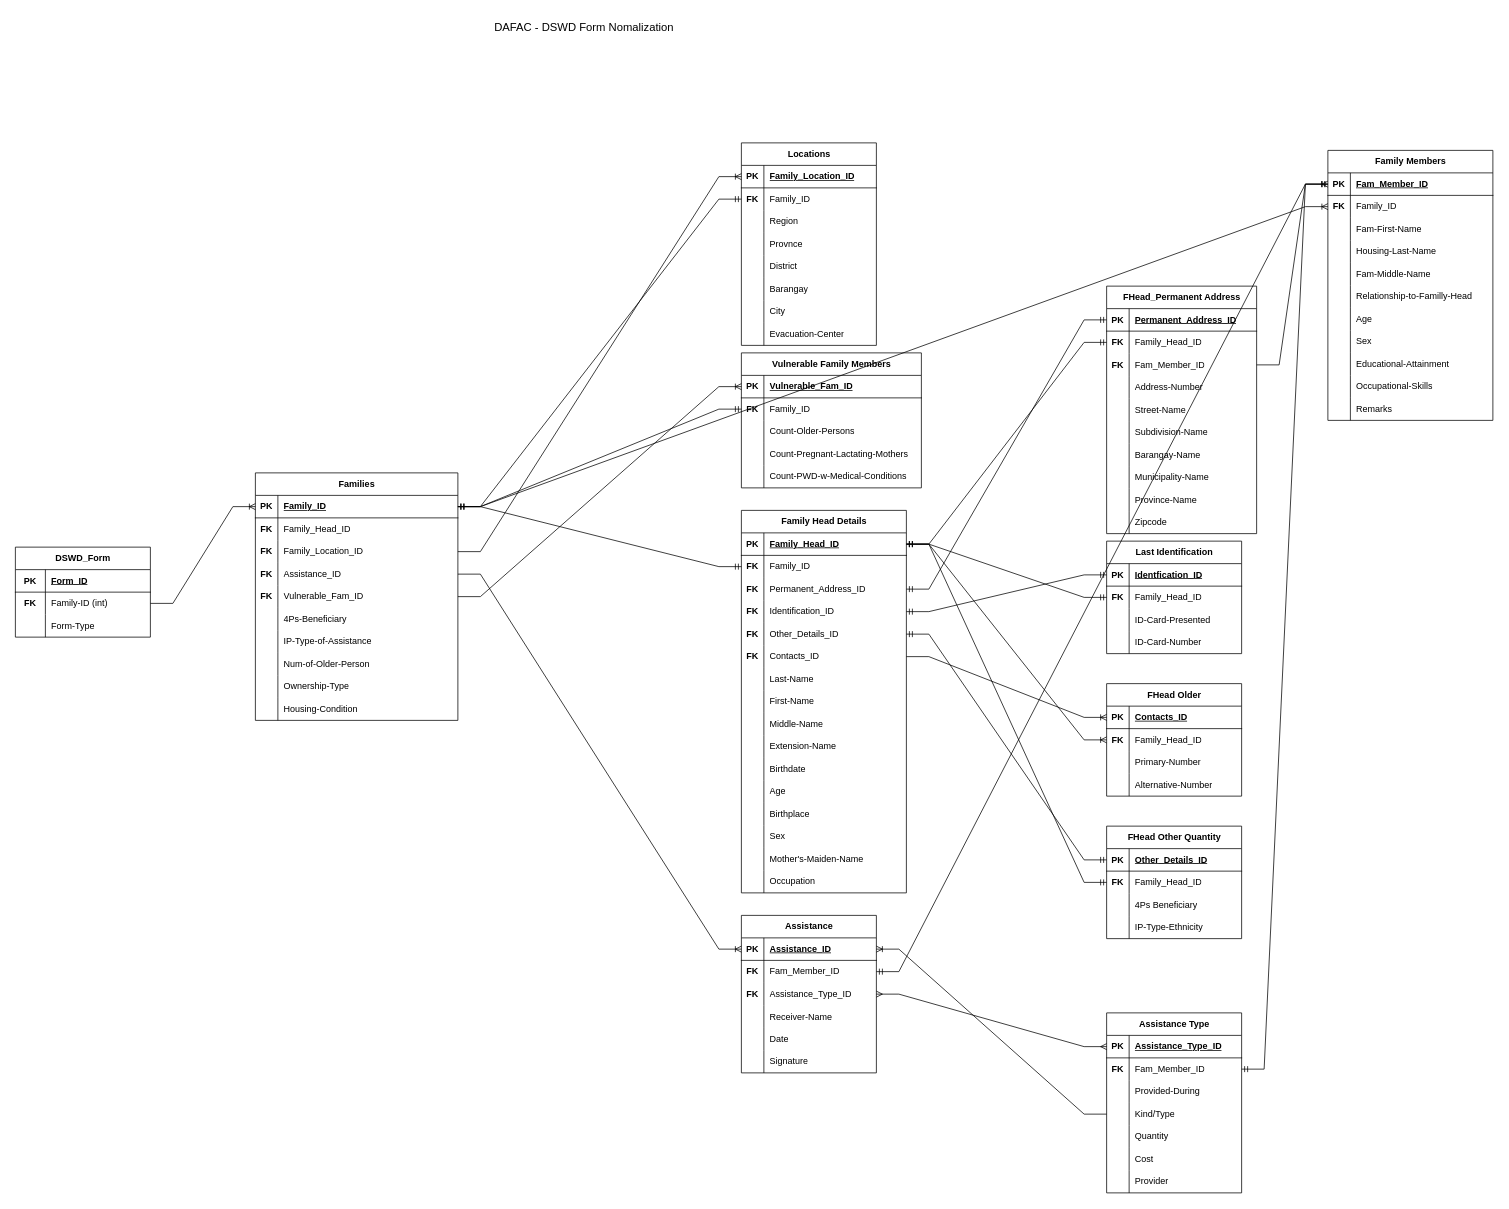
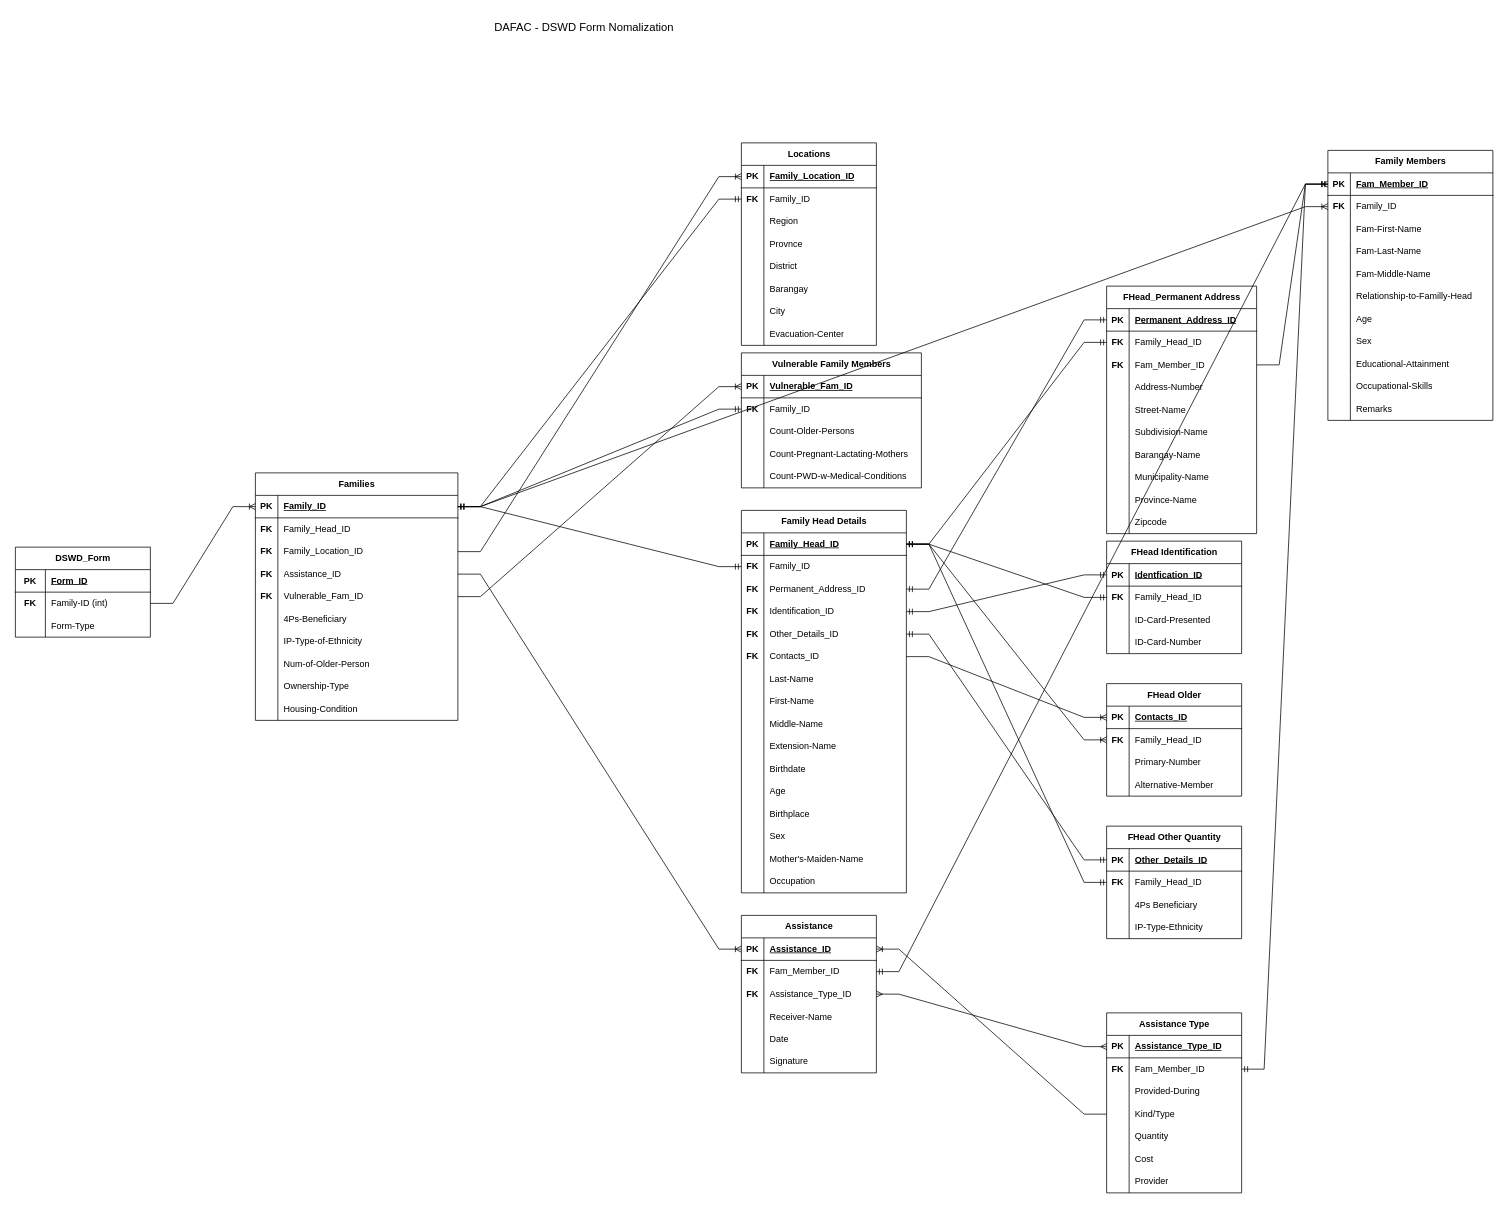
(1398, 252) -> (1389, 252)
(1175, 552) -> (1175, 552)
(336, 642) -> (332, 642)
(1178, 785) -> (1178, 785)
